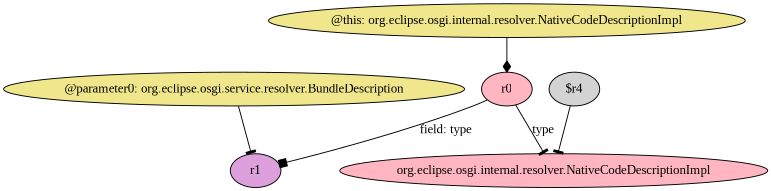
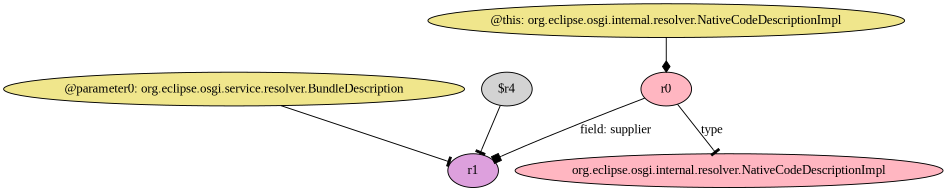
(565, 127) -> (491, 128)
(446, 130) -> (616, 130)
